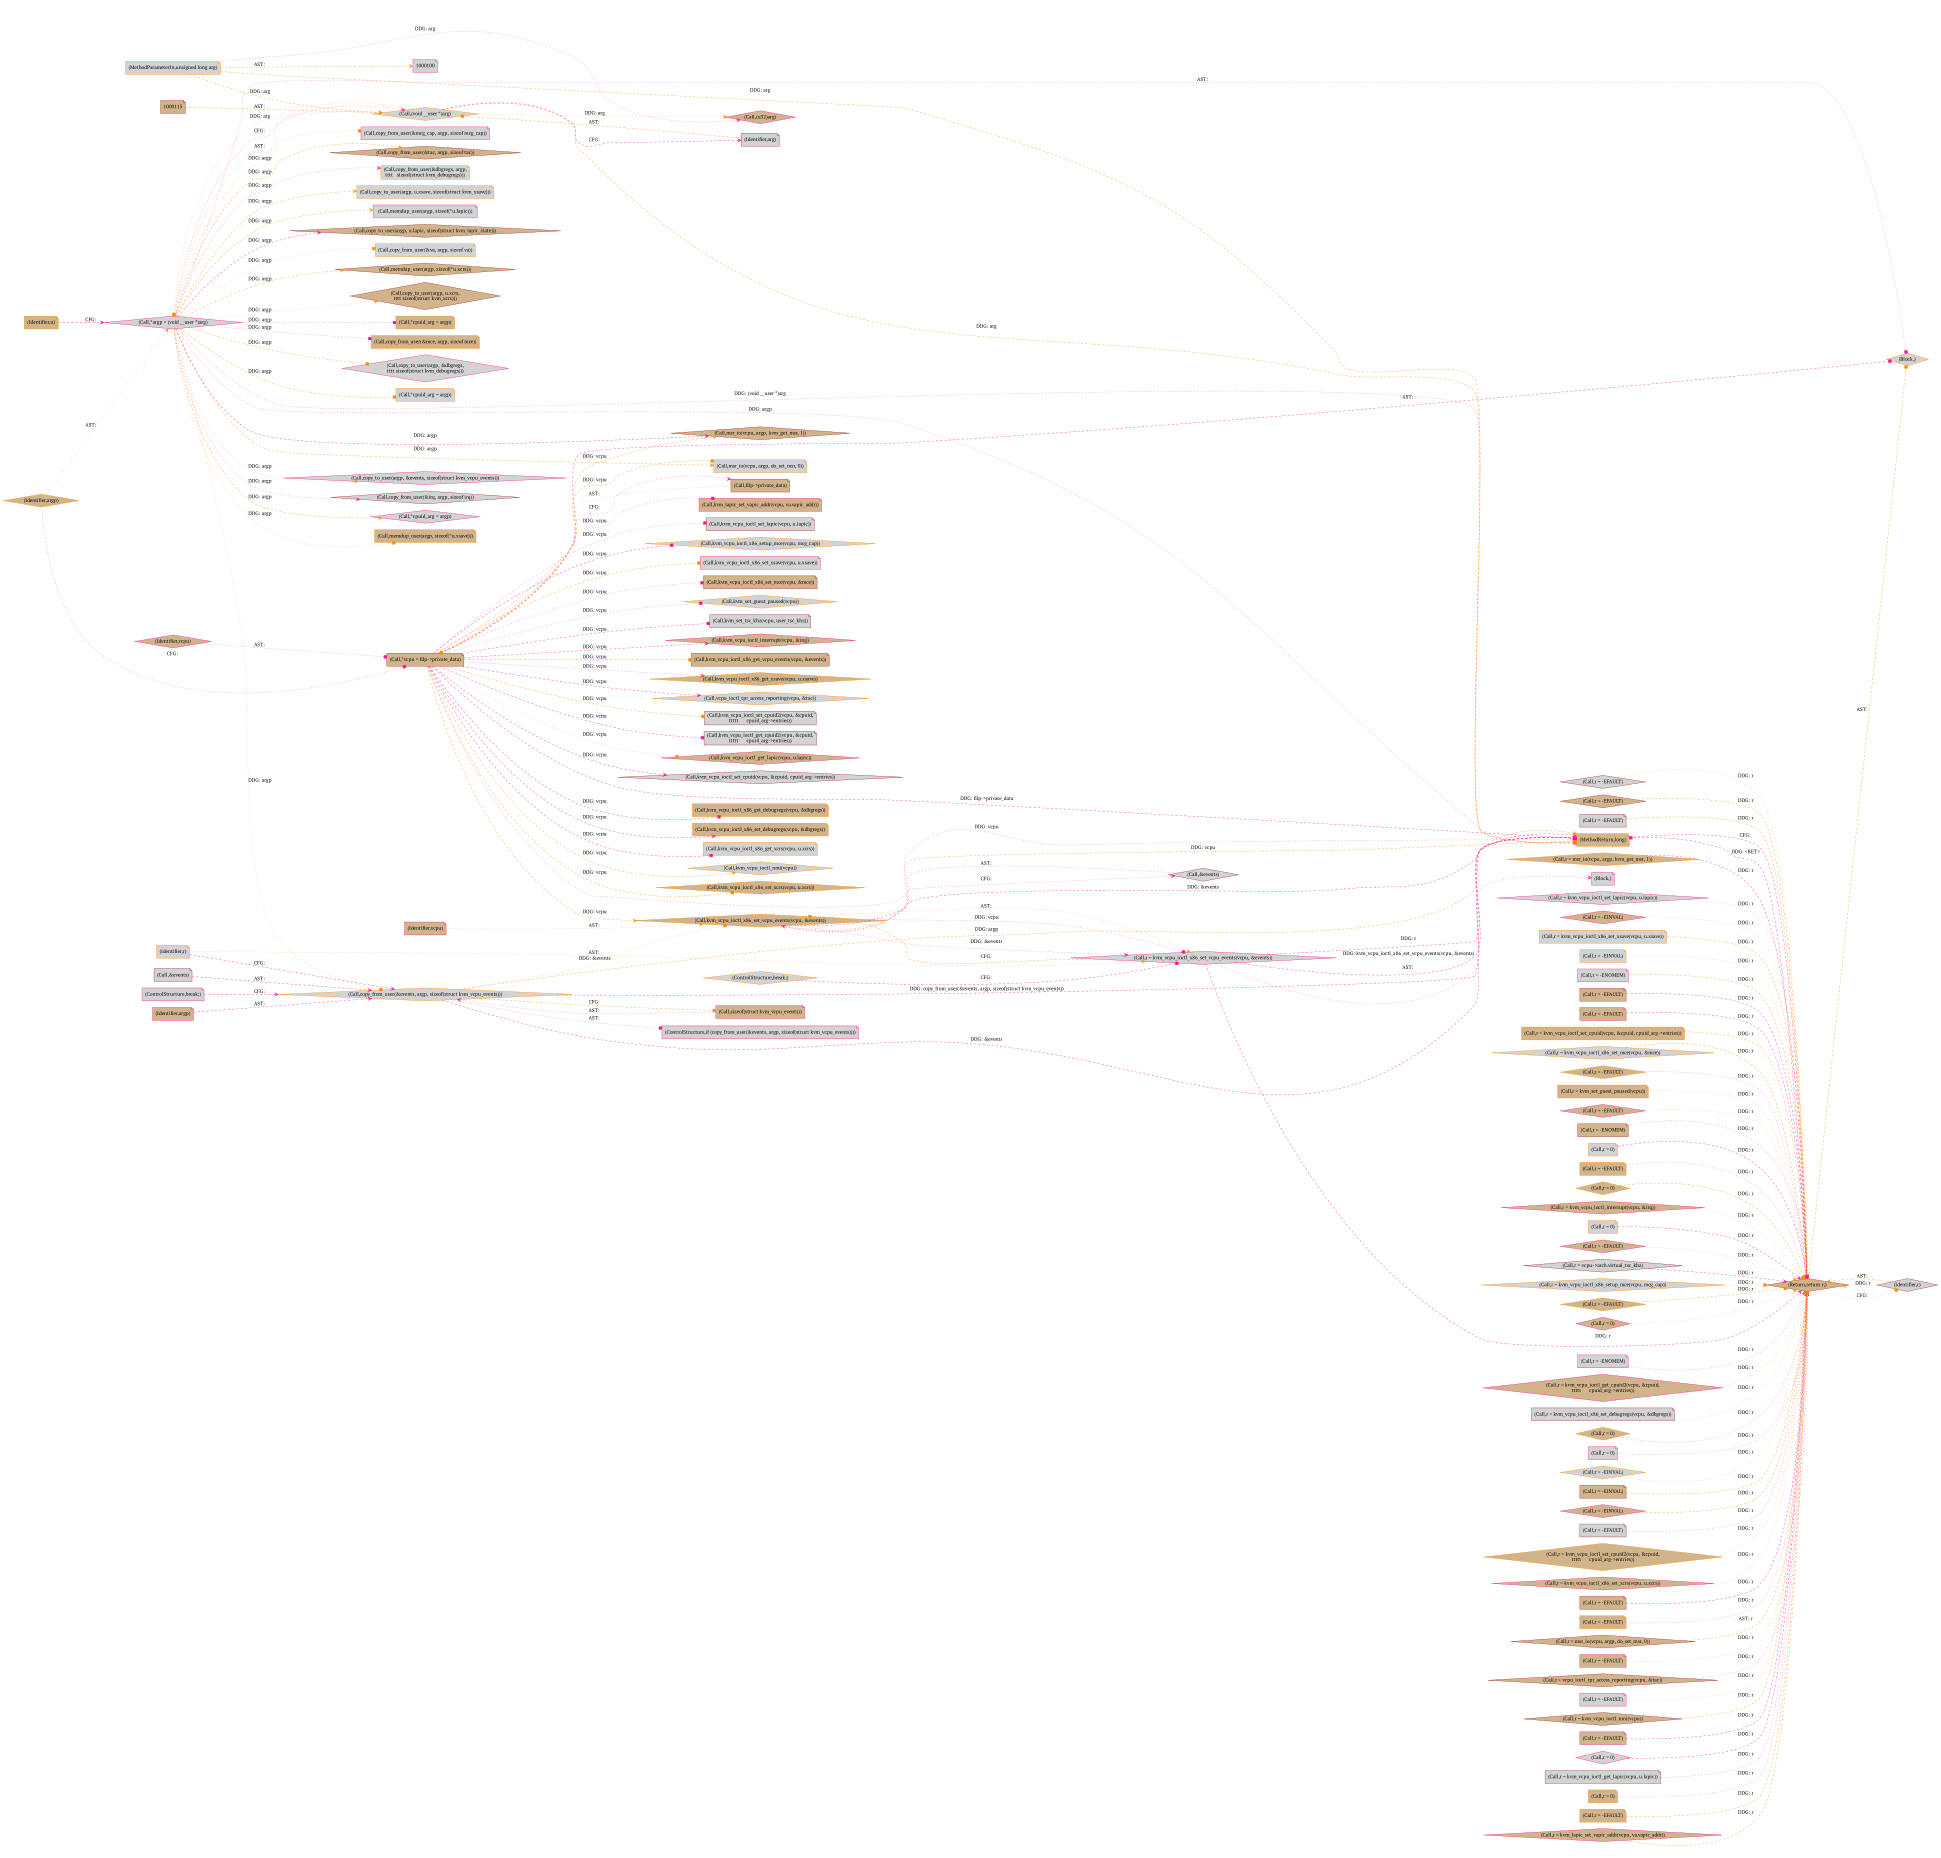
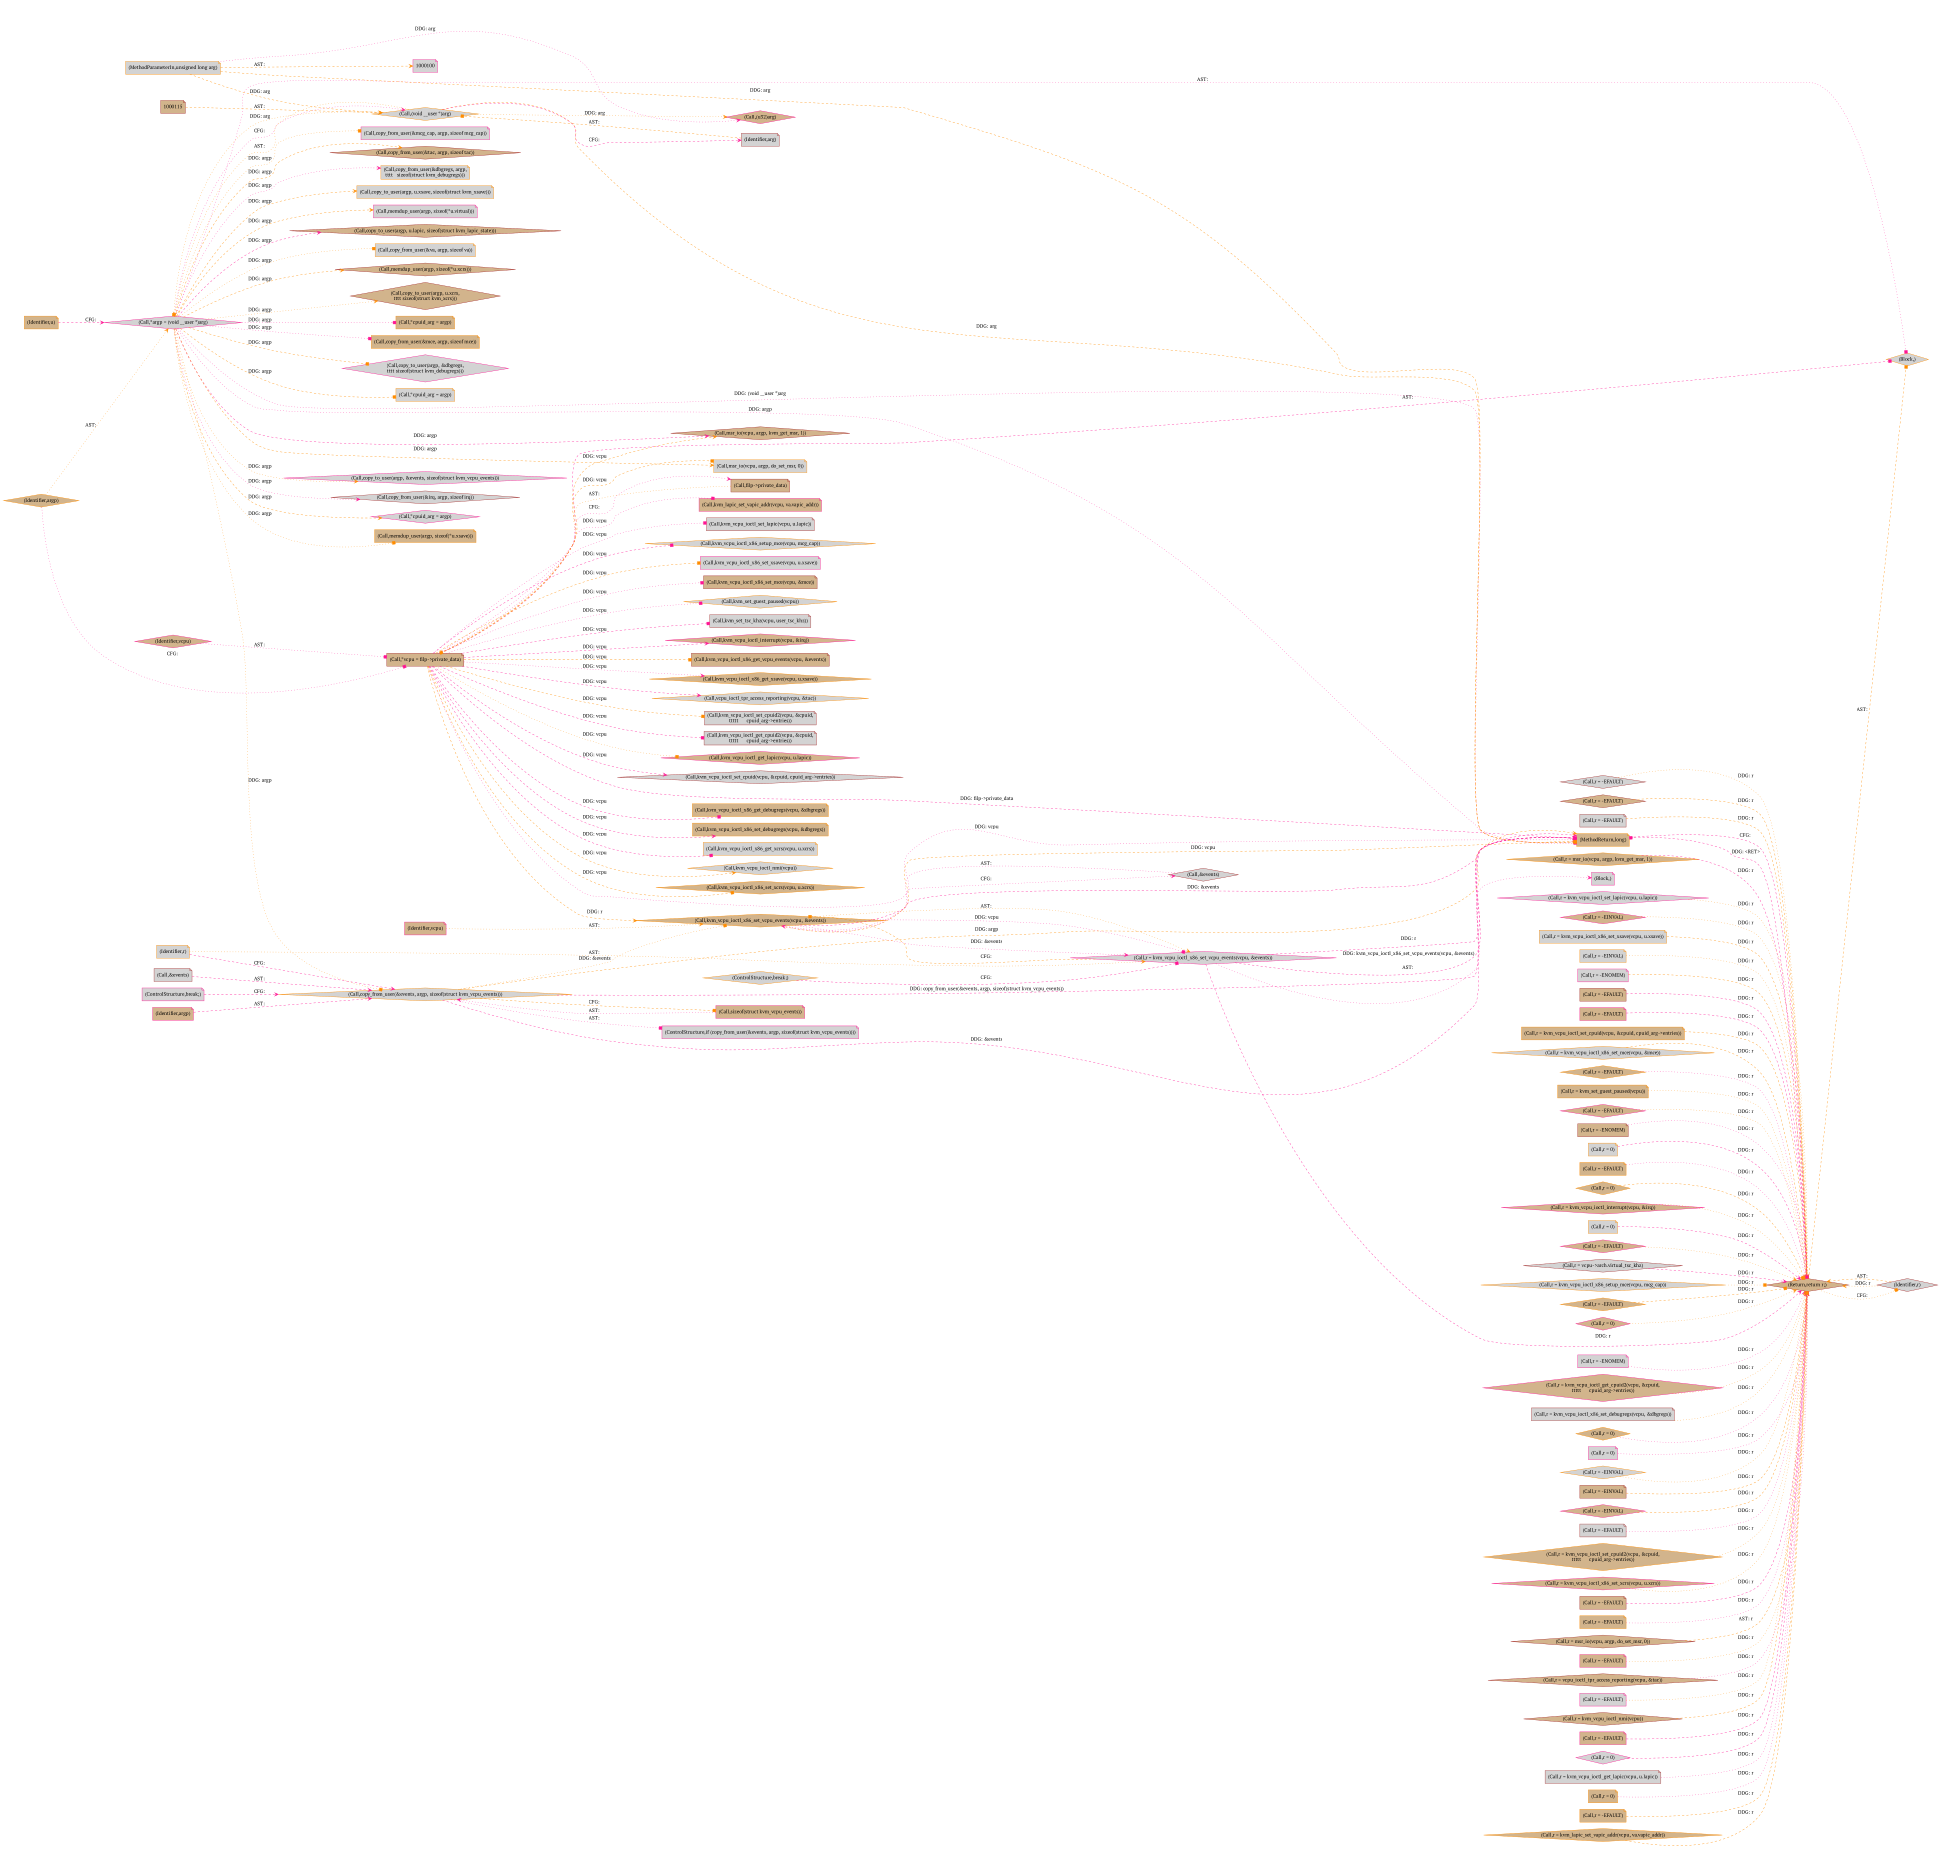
(425, 211) -> (425, 211)
(595, 912) -> (595, 912)
(1603, 1835) -> (1603, 1835)
